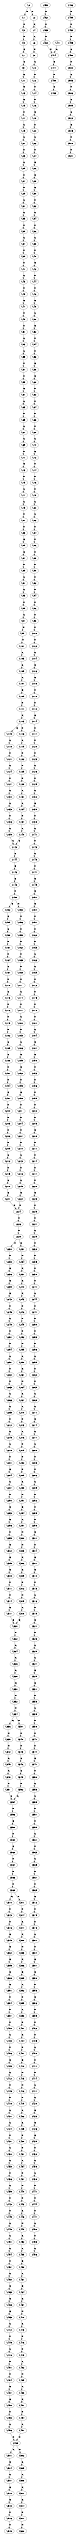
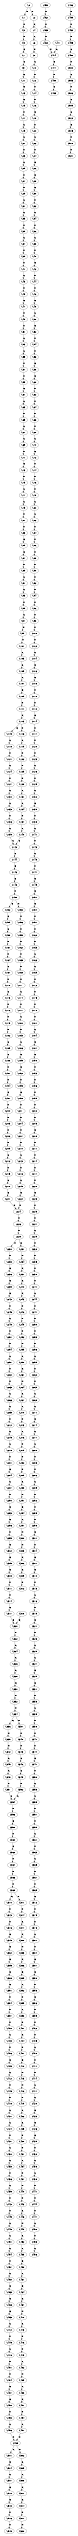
(22, 1601) -> none
